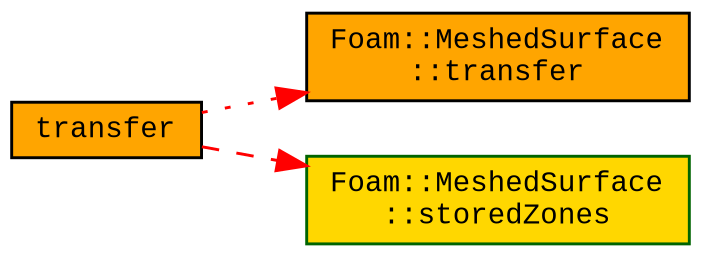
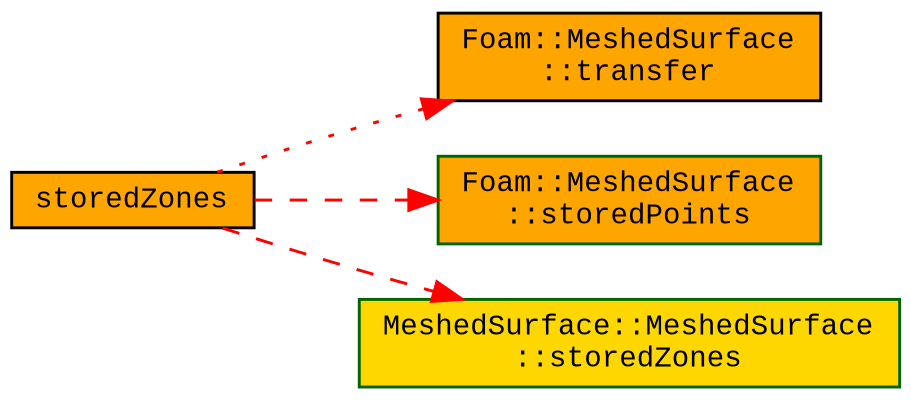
(107, 130) -> (133, 200)
(498, 200) -> (629, 343)
none -> (629, 200)
